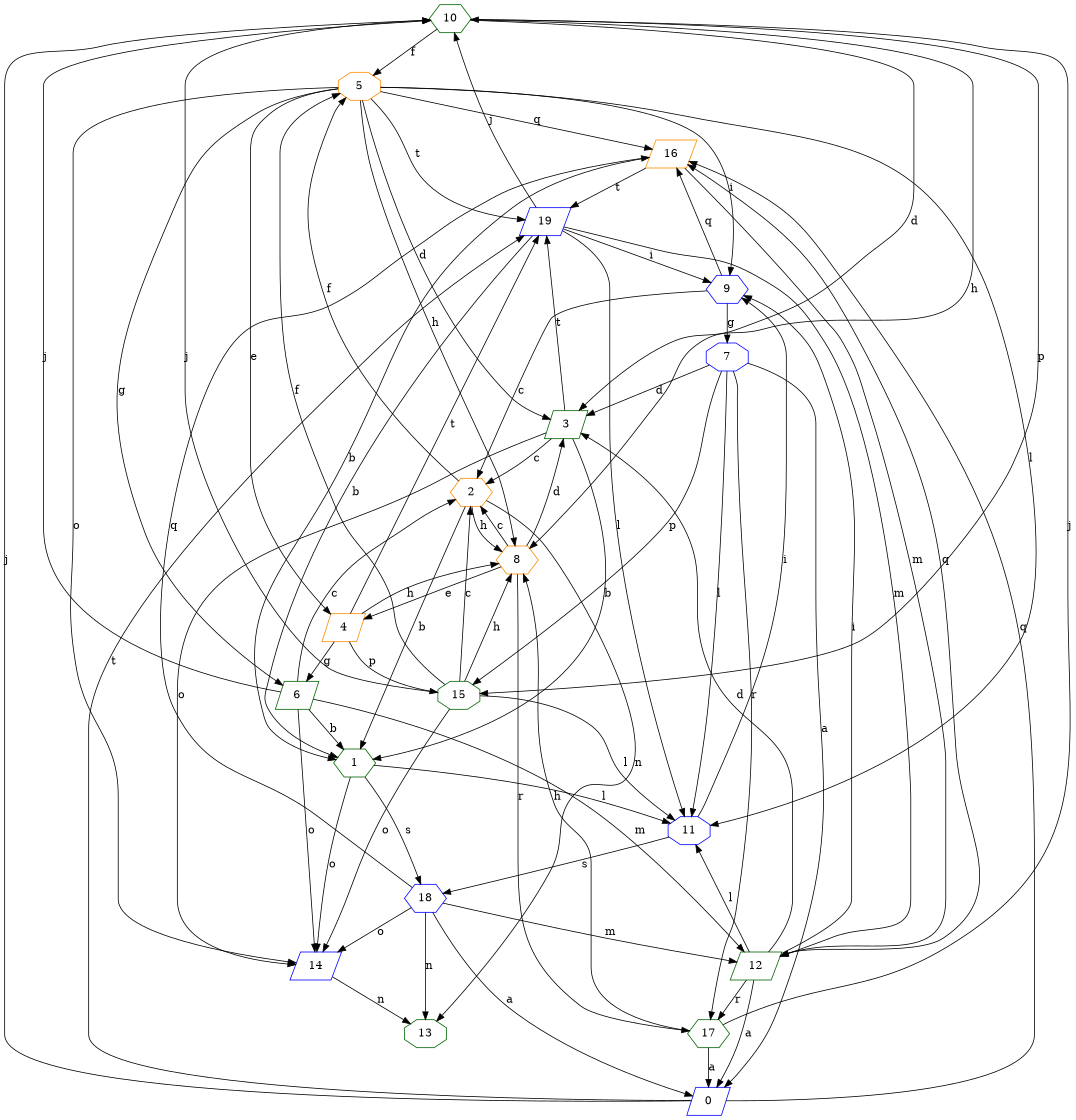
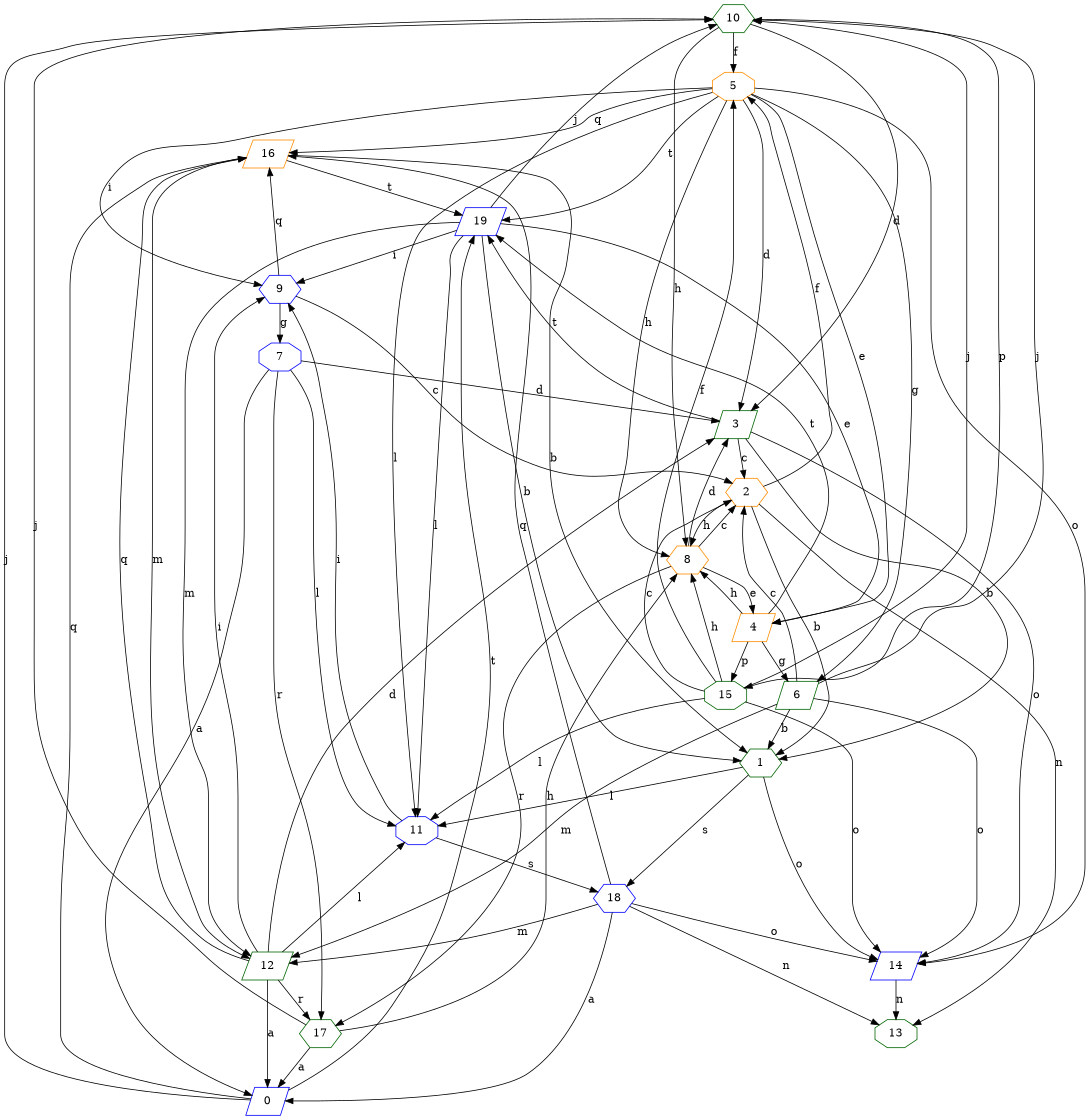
none -> (789, 352)
(638, 552) -> none
